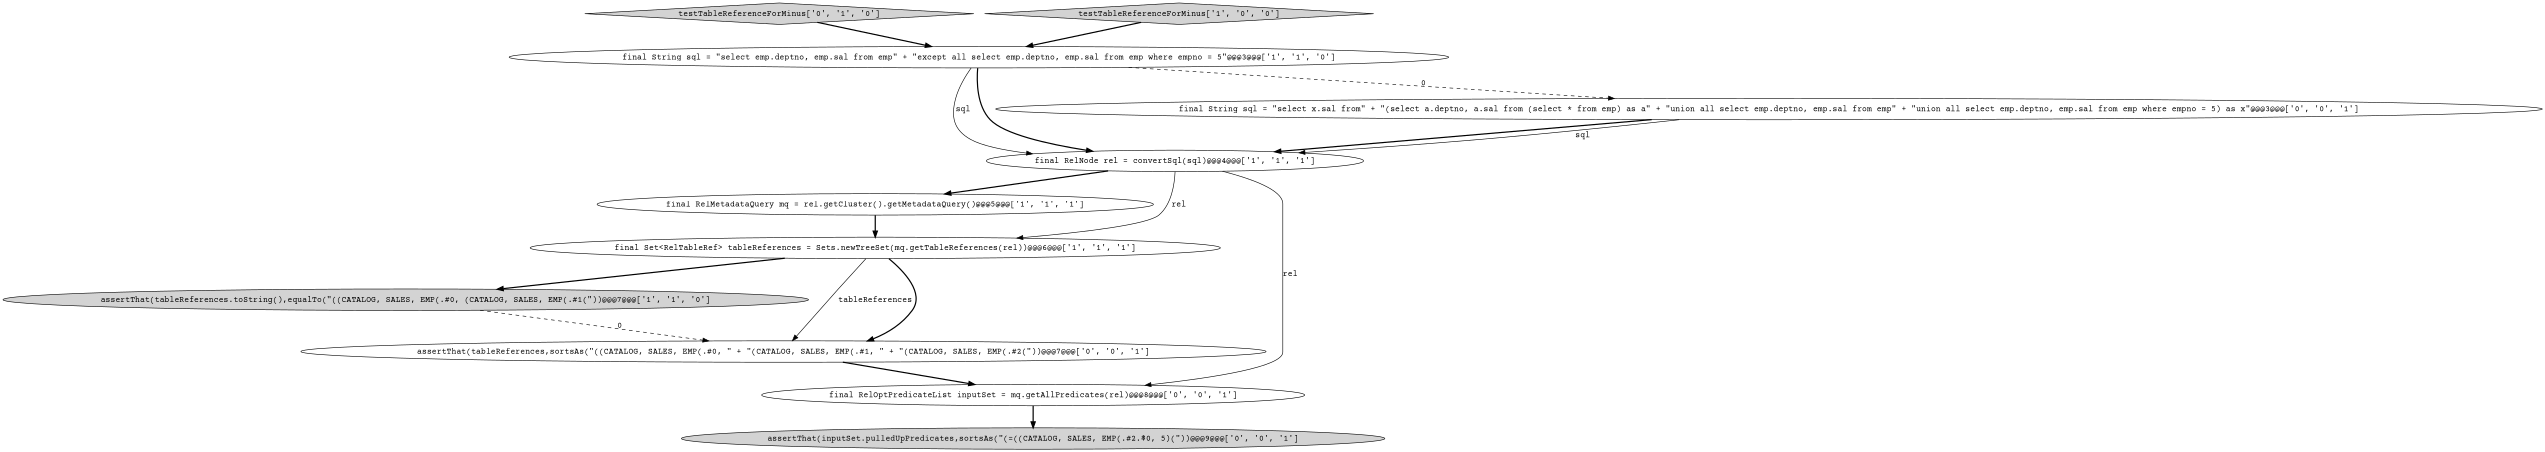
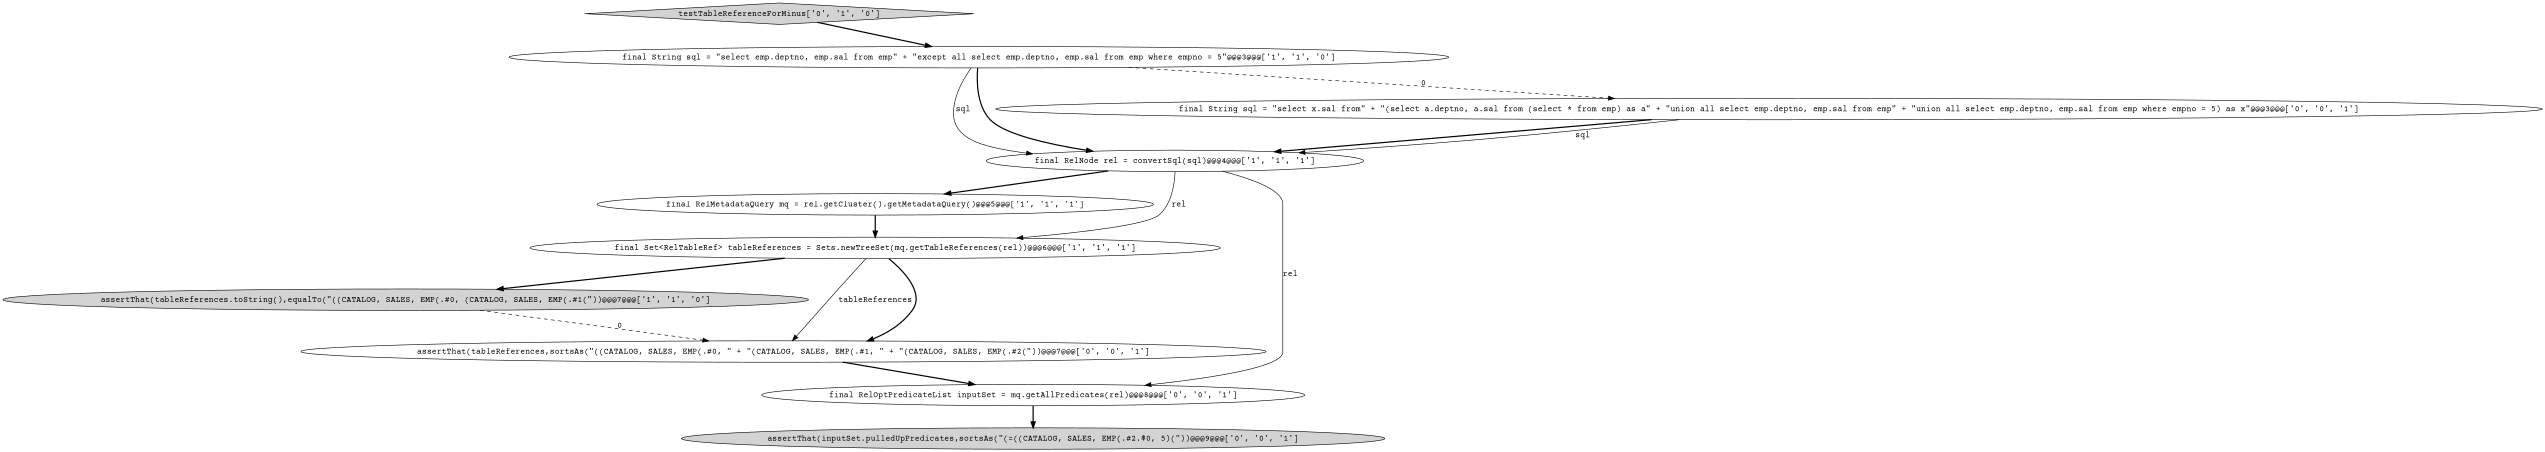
(1179, 14) -> none
